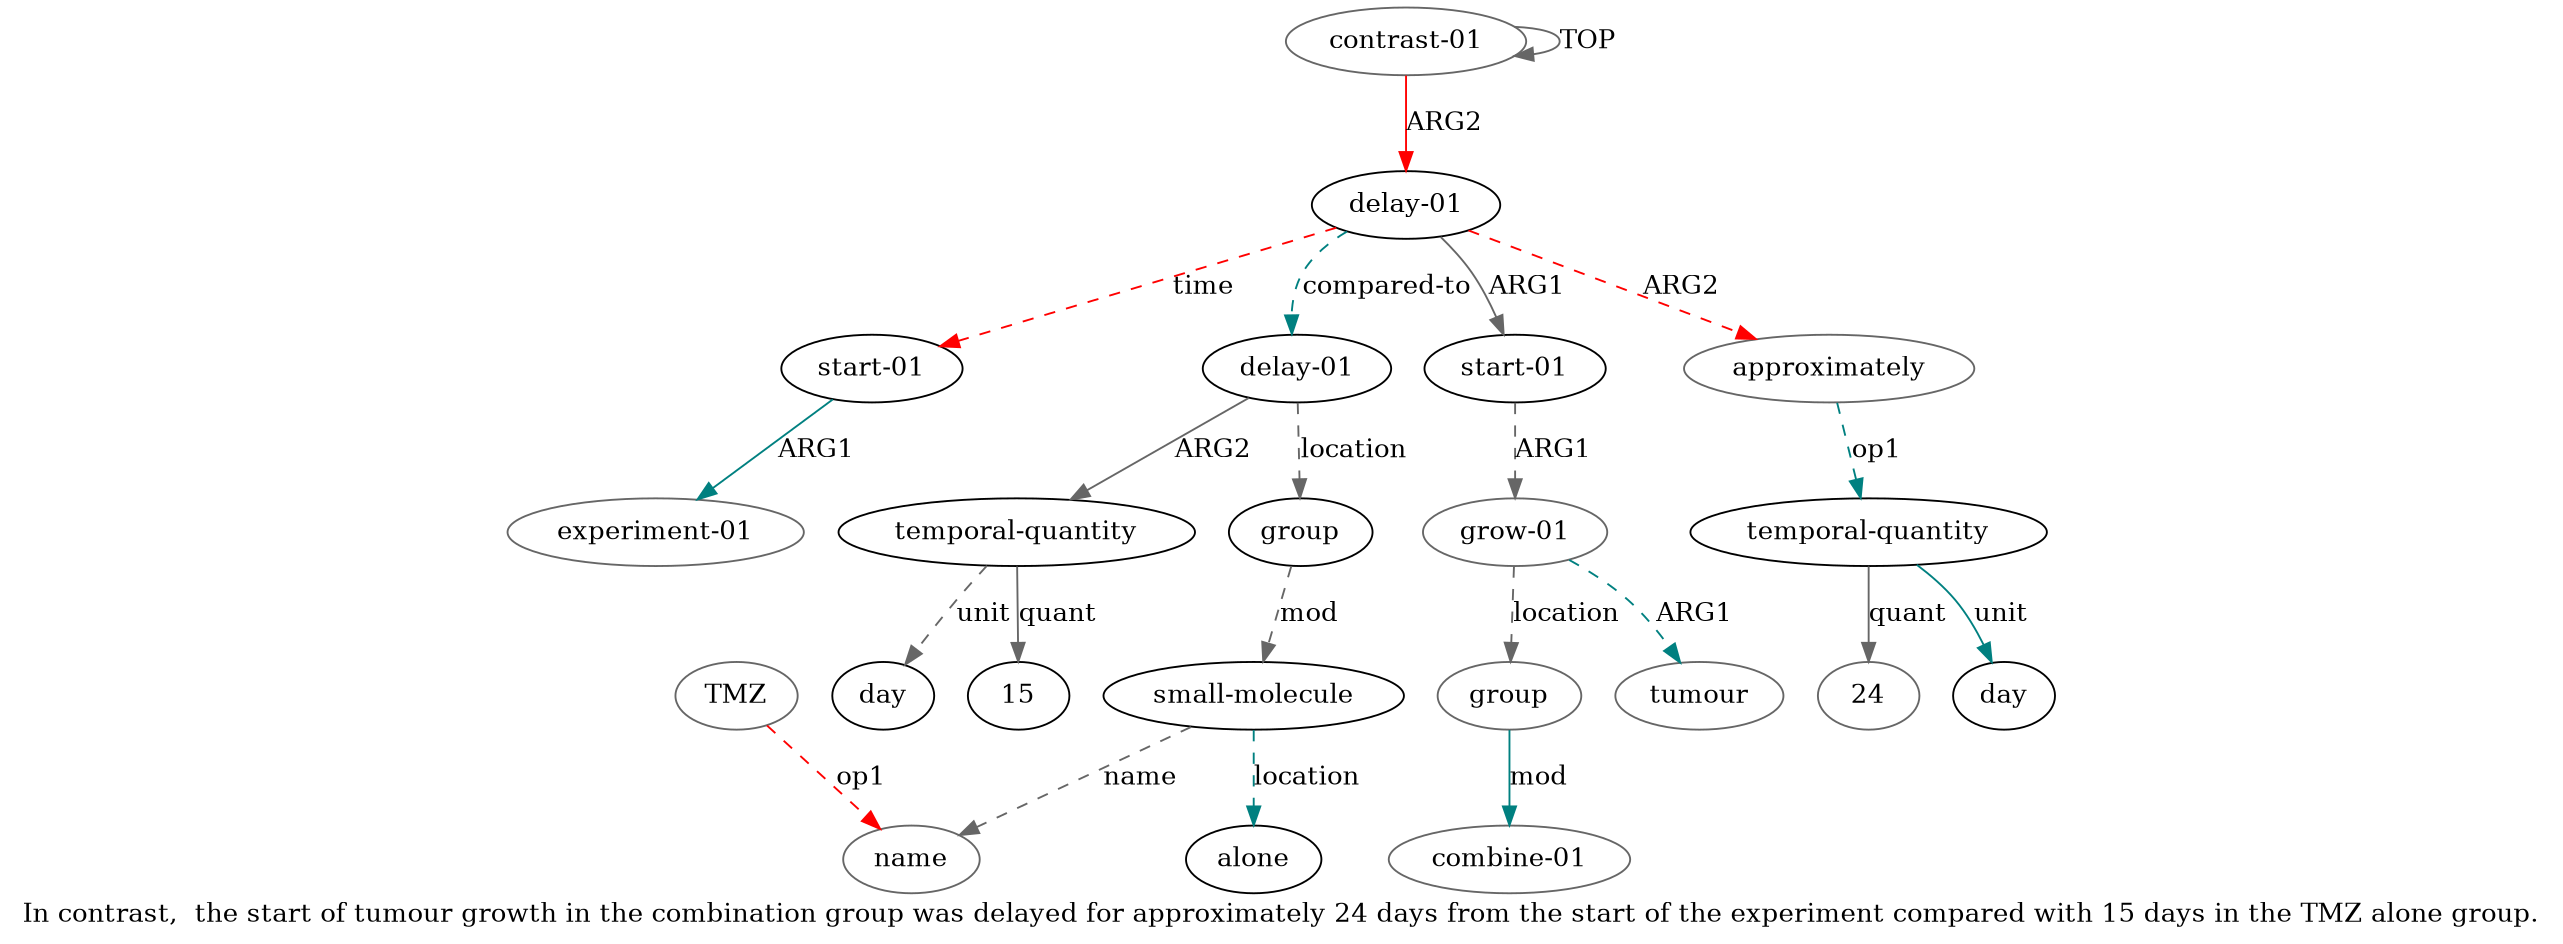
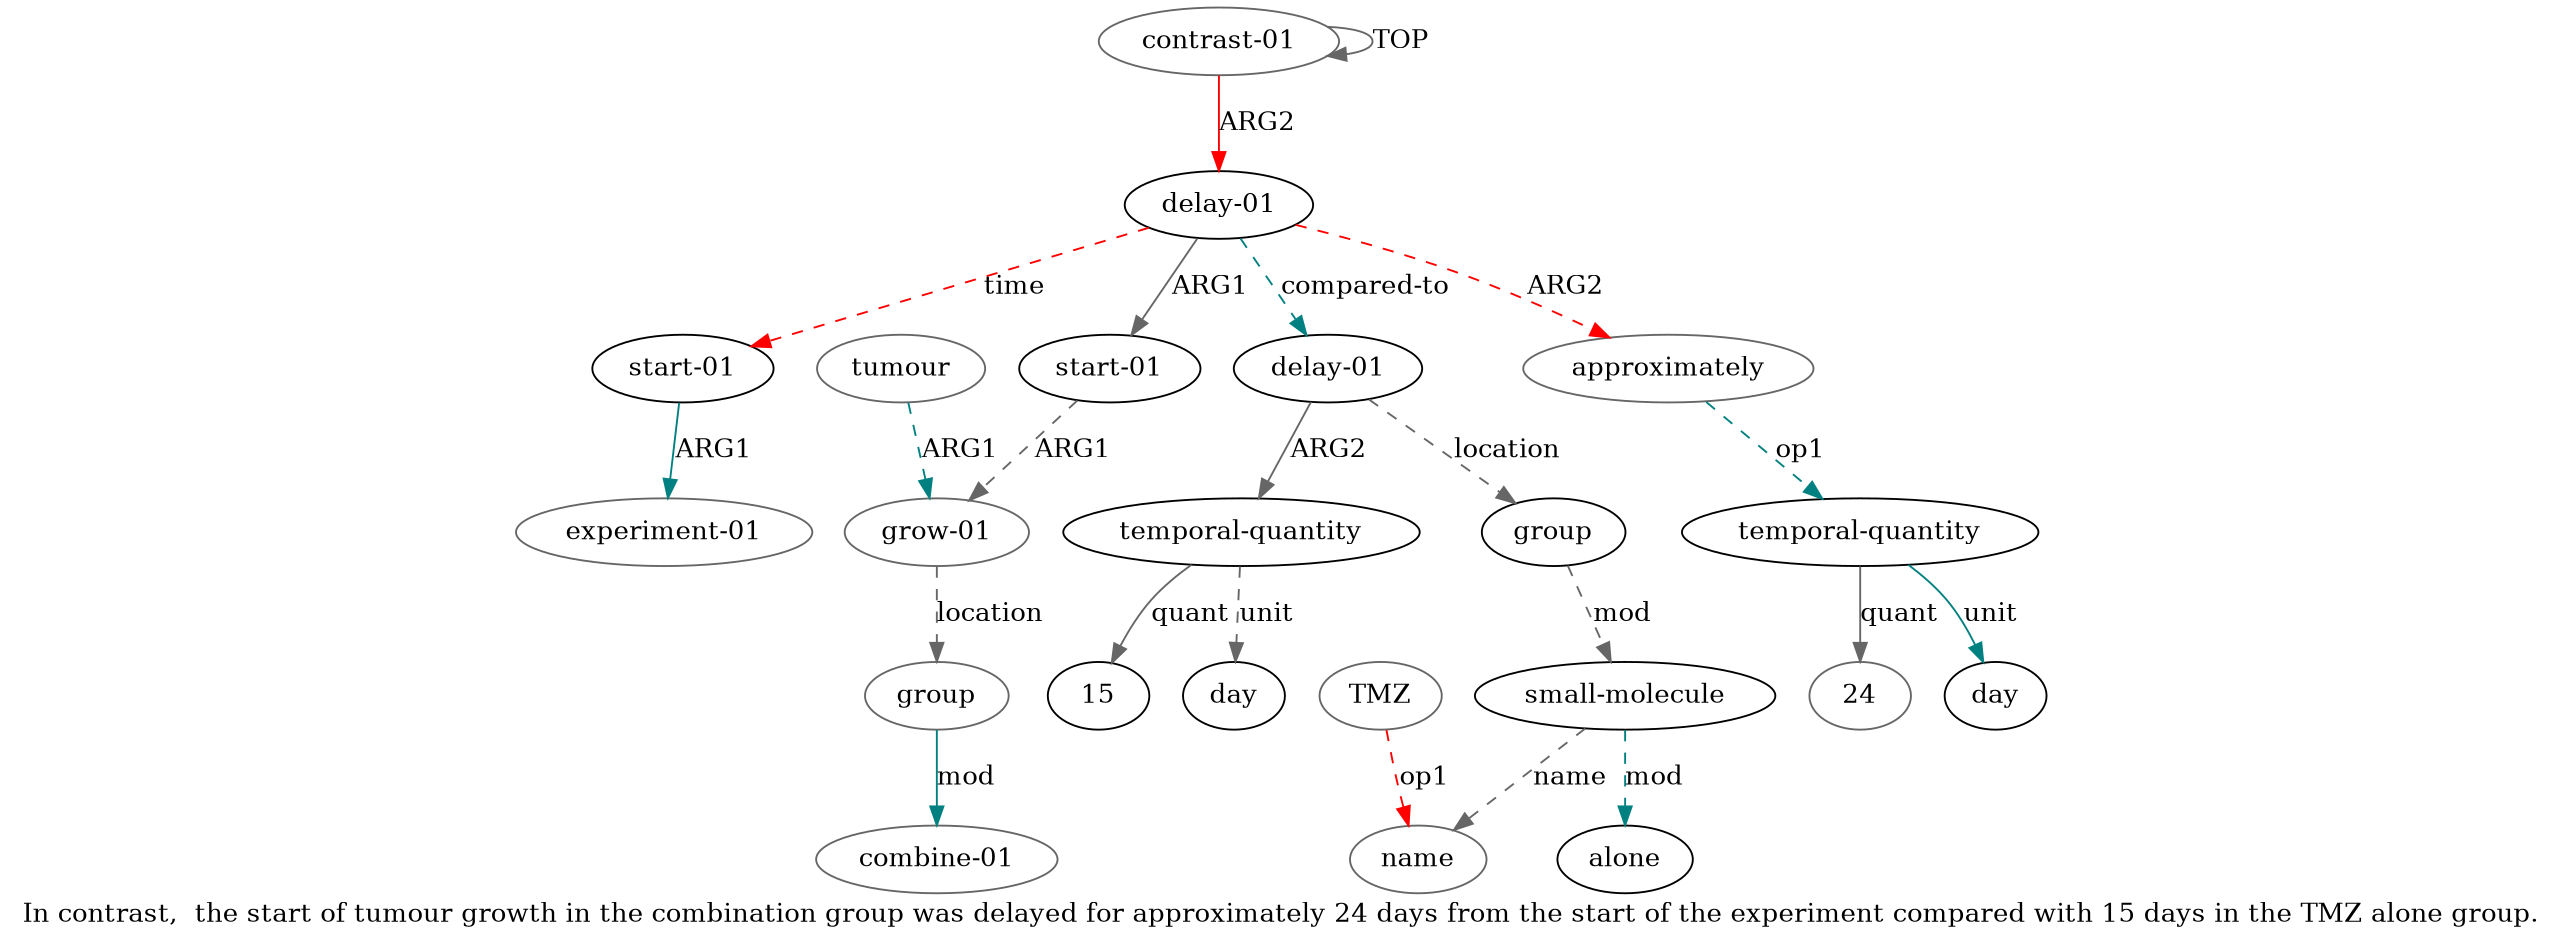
(1625, 597) -> (917, 441)
(1307, 778) -> (1654, 778)
